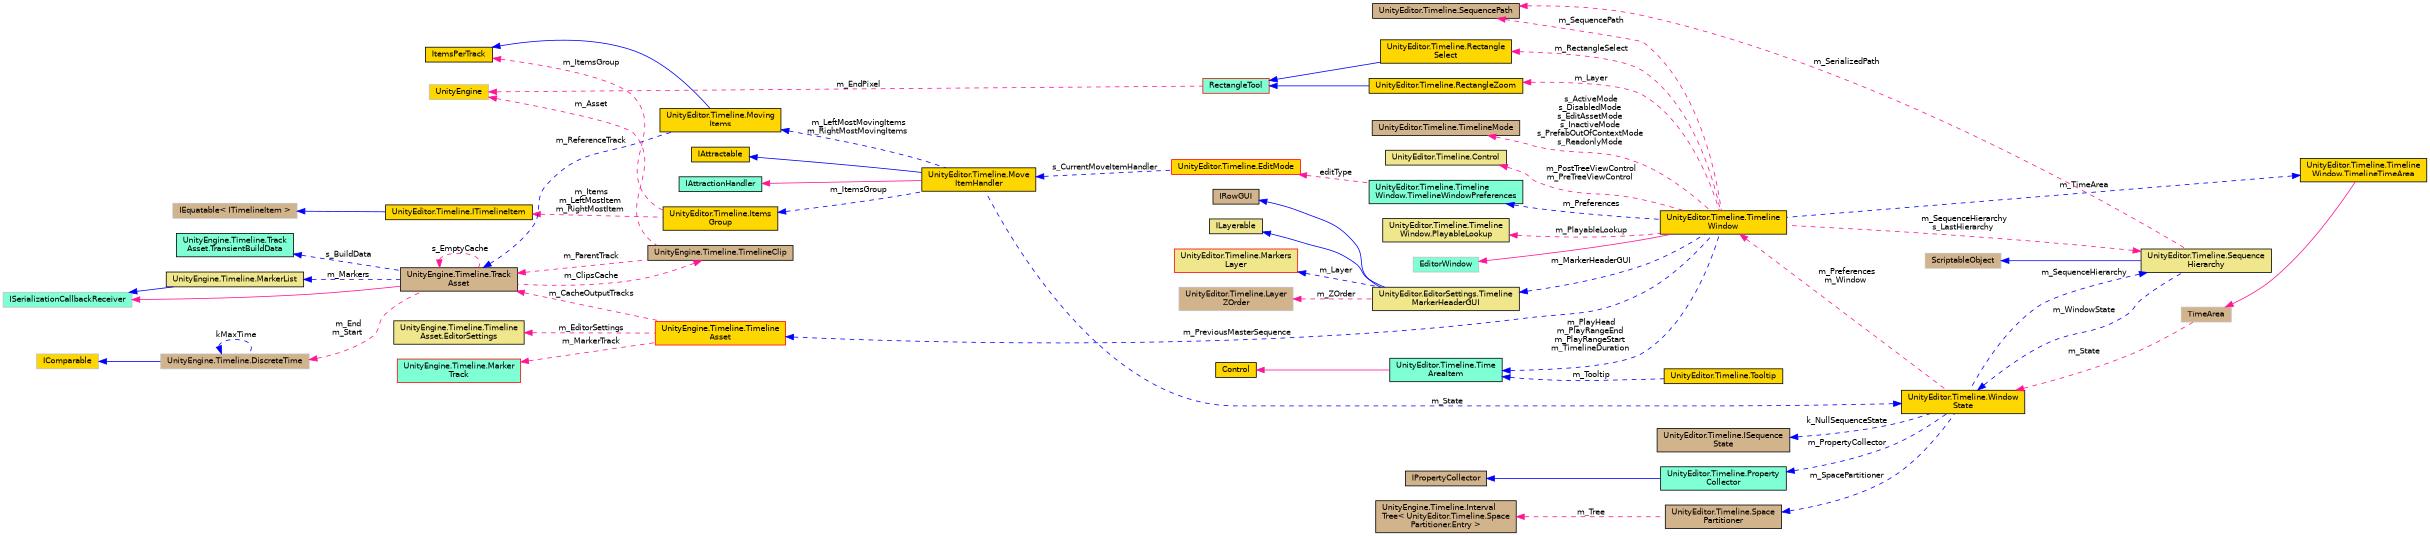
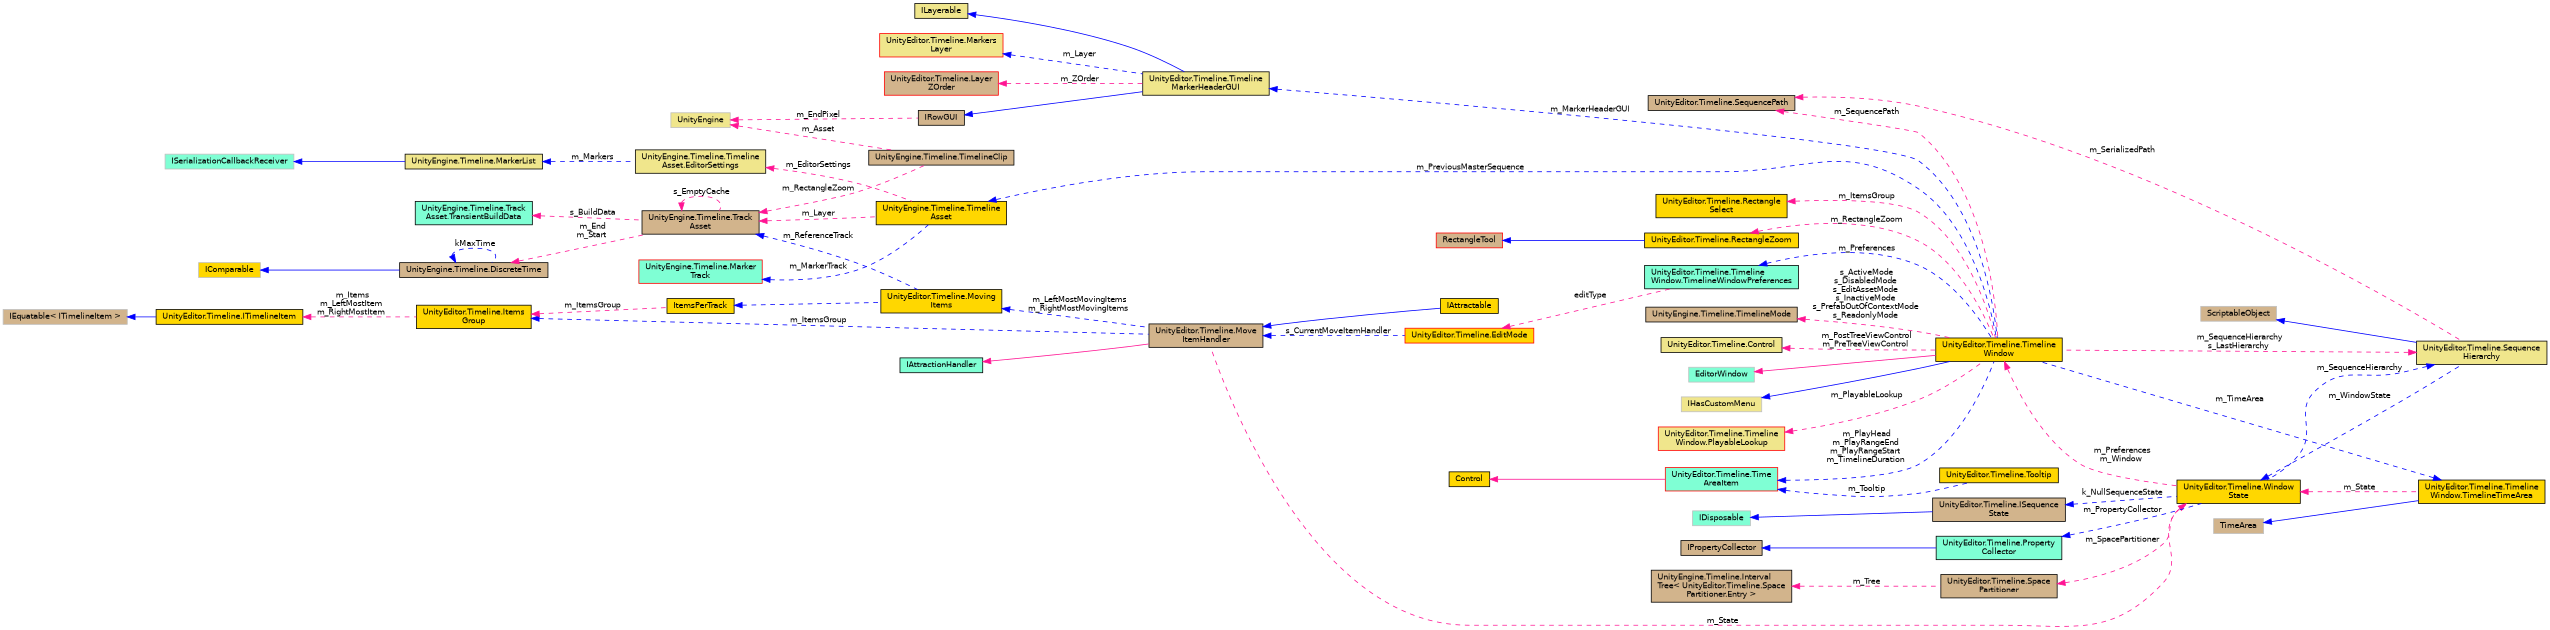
(615, 45) -> (811, 304)
(1590, 49) -> (1866, 196)
(1329, 71) -> none
(1590, 78) -> (1866, 220)
(1236, 86) -> (1469, 240)
(850, 89) -> (828, 119)
(459, 92) -> (701, 120)
(634, 97) -> (603, 311)
(1446, 128) -> (1722, 315)
(840, 164) -> (1356, 316)
(979, 180) -> (1206, 336)
(1446, 230) -> (1722, 439)
(2302, 251) -> (2345, 511)
(590, 256) -> (817, 189)
(351, 263) -> (591, 218)
(356, 279) -> (593, 162)
(607, 283) -> none
(590, 294) -> (817, 213)
(270, 296) -> none
(1236, 299) -> (941, 84)
(1446, 299) -> (1206, 84)
(720, 333) -> (941, 213)
(592, 352) -> (856, 271)
(235, 361) -> (474, 270)
(2111, 362) -> (2363, 492)
(1446, 370) -> (1722, 479)
none -> (1722, 404)
(1392, 406) -> (1662, 625)
(1884, 482) -> (2140, 560)
none -> (1722, 518)
